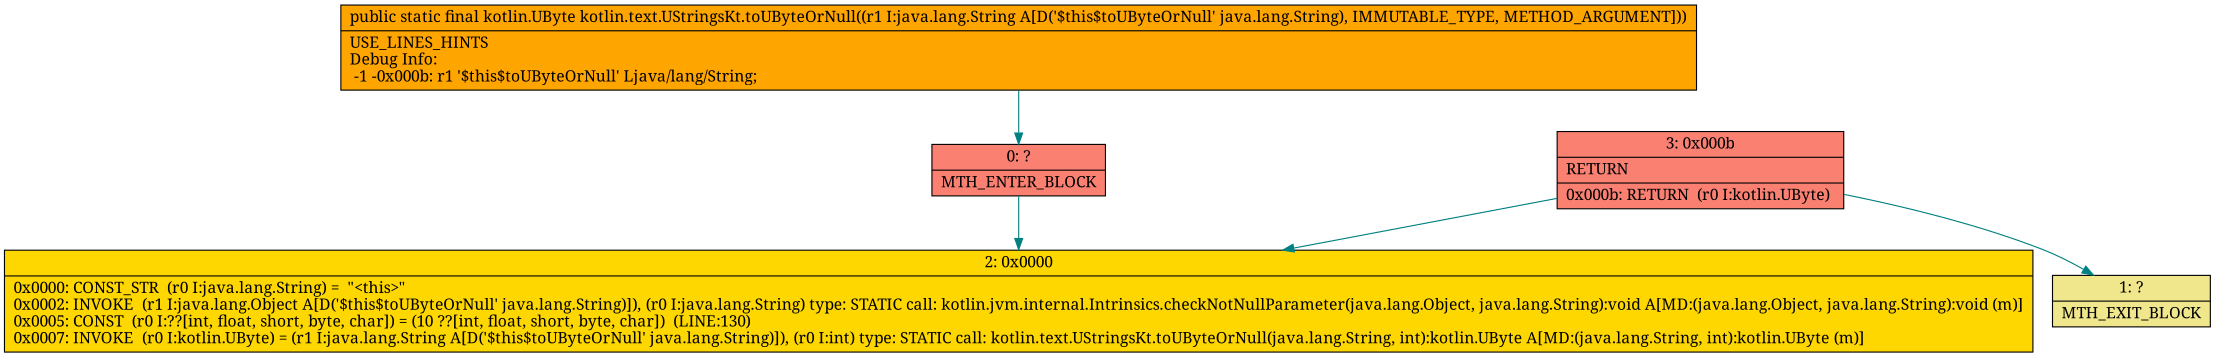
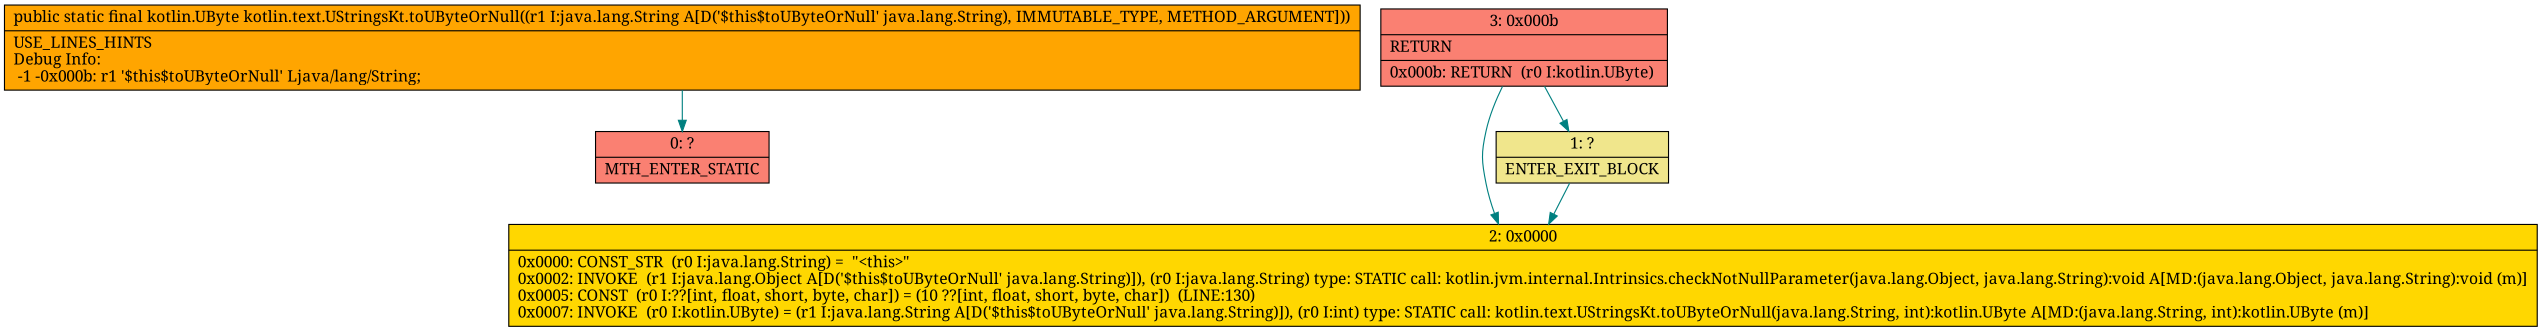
(1019, 182) -> (682, 170)
(1019, 217) -> (1562, 199)
(2131, 313) -> (1582, 170)
